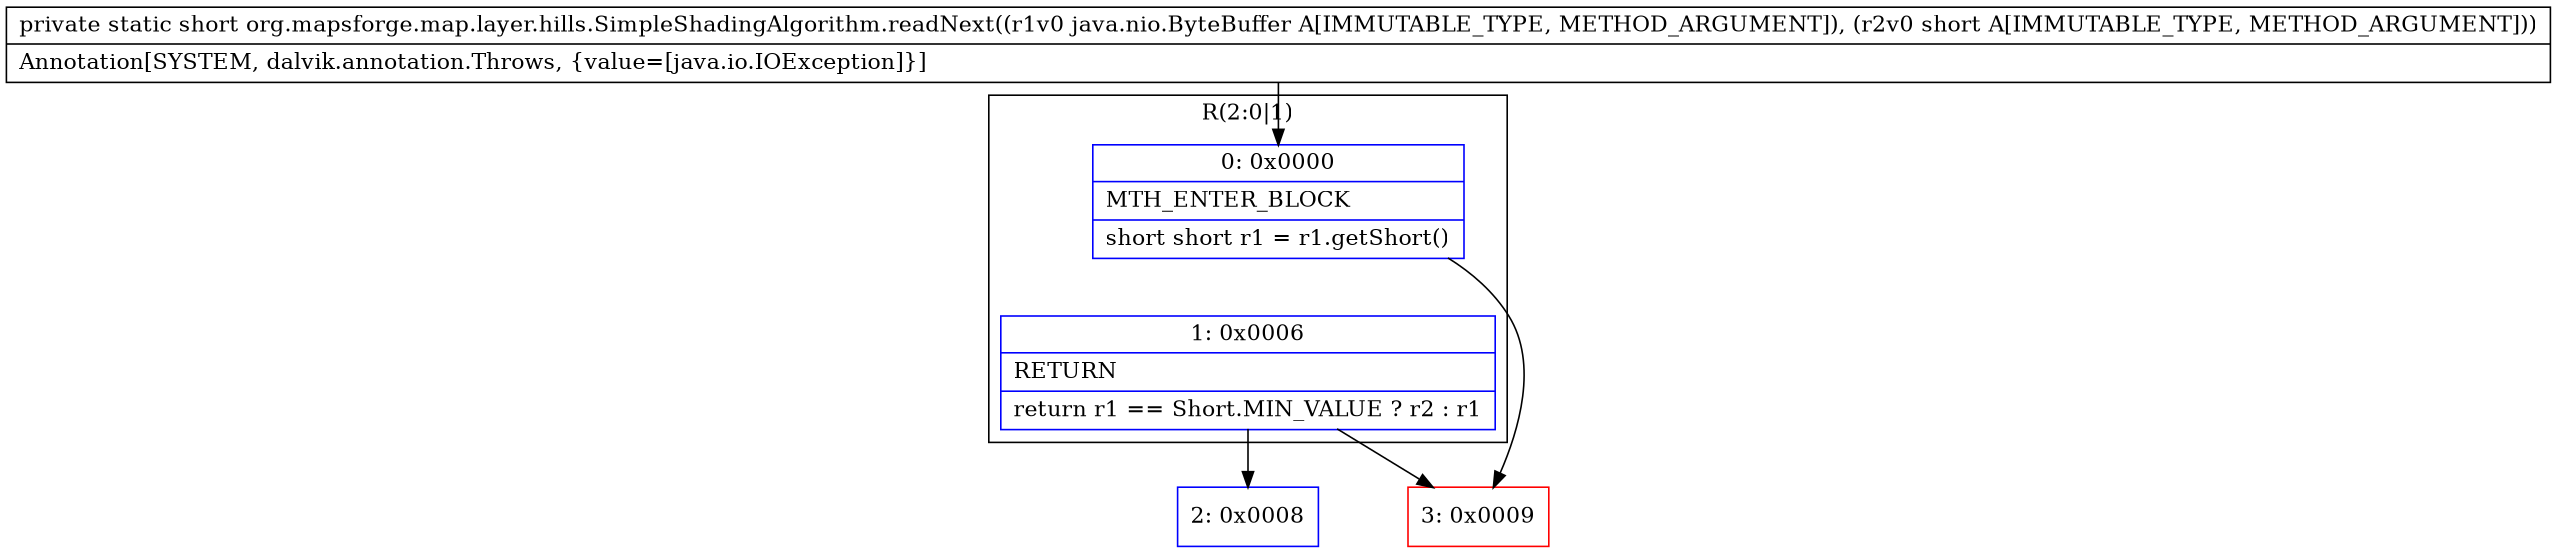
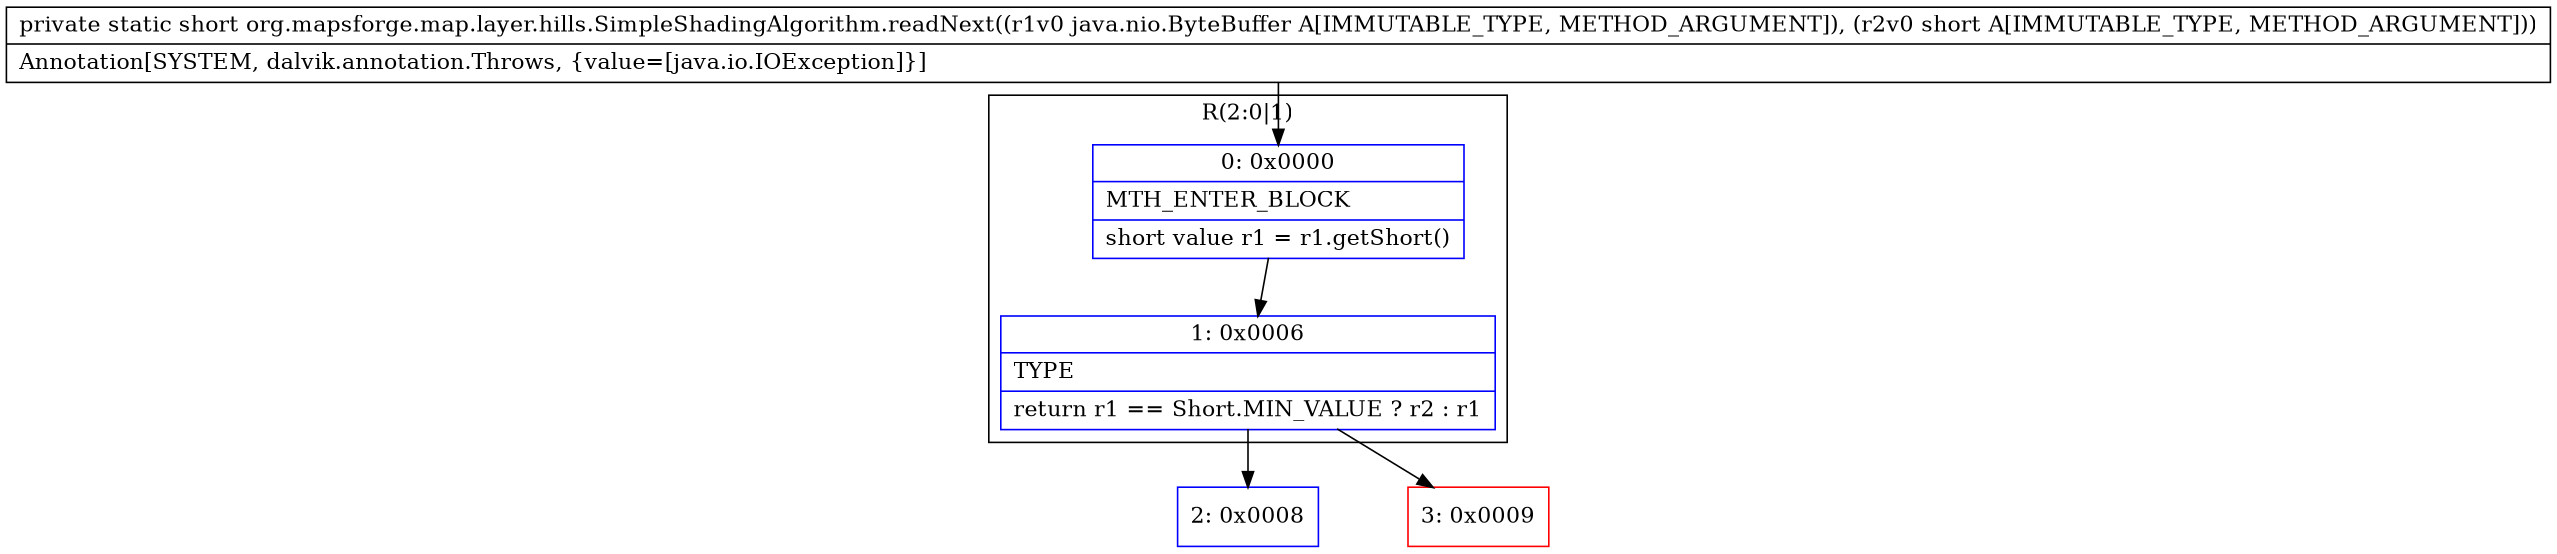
(1278, 238) -> (1278, 238)
(1522, 353) -> (1265, 279)
(1066, 371) -> (1045, 371)
